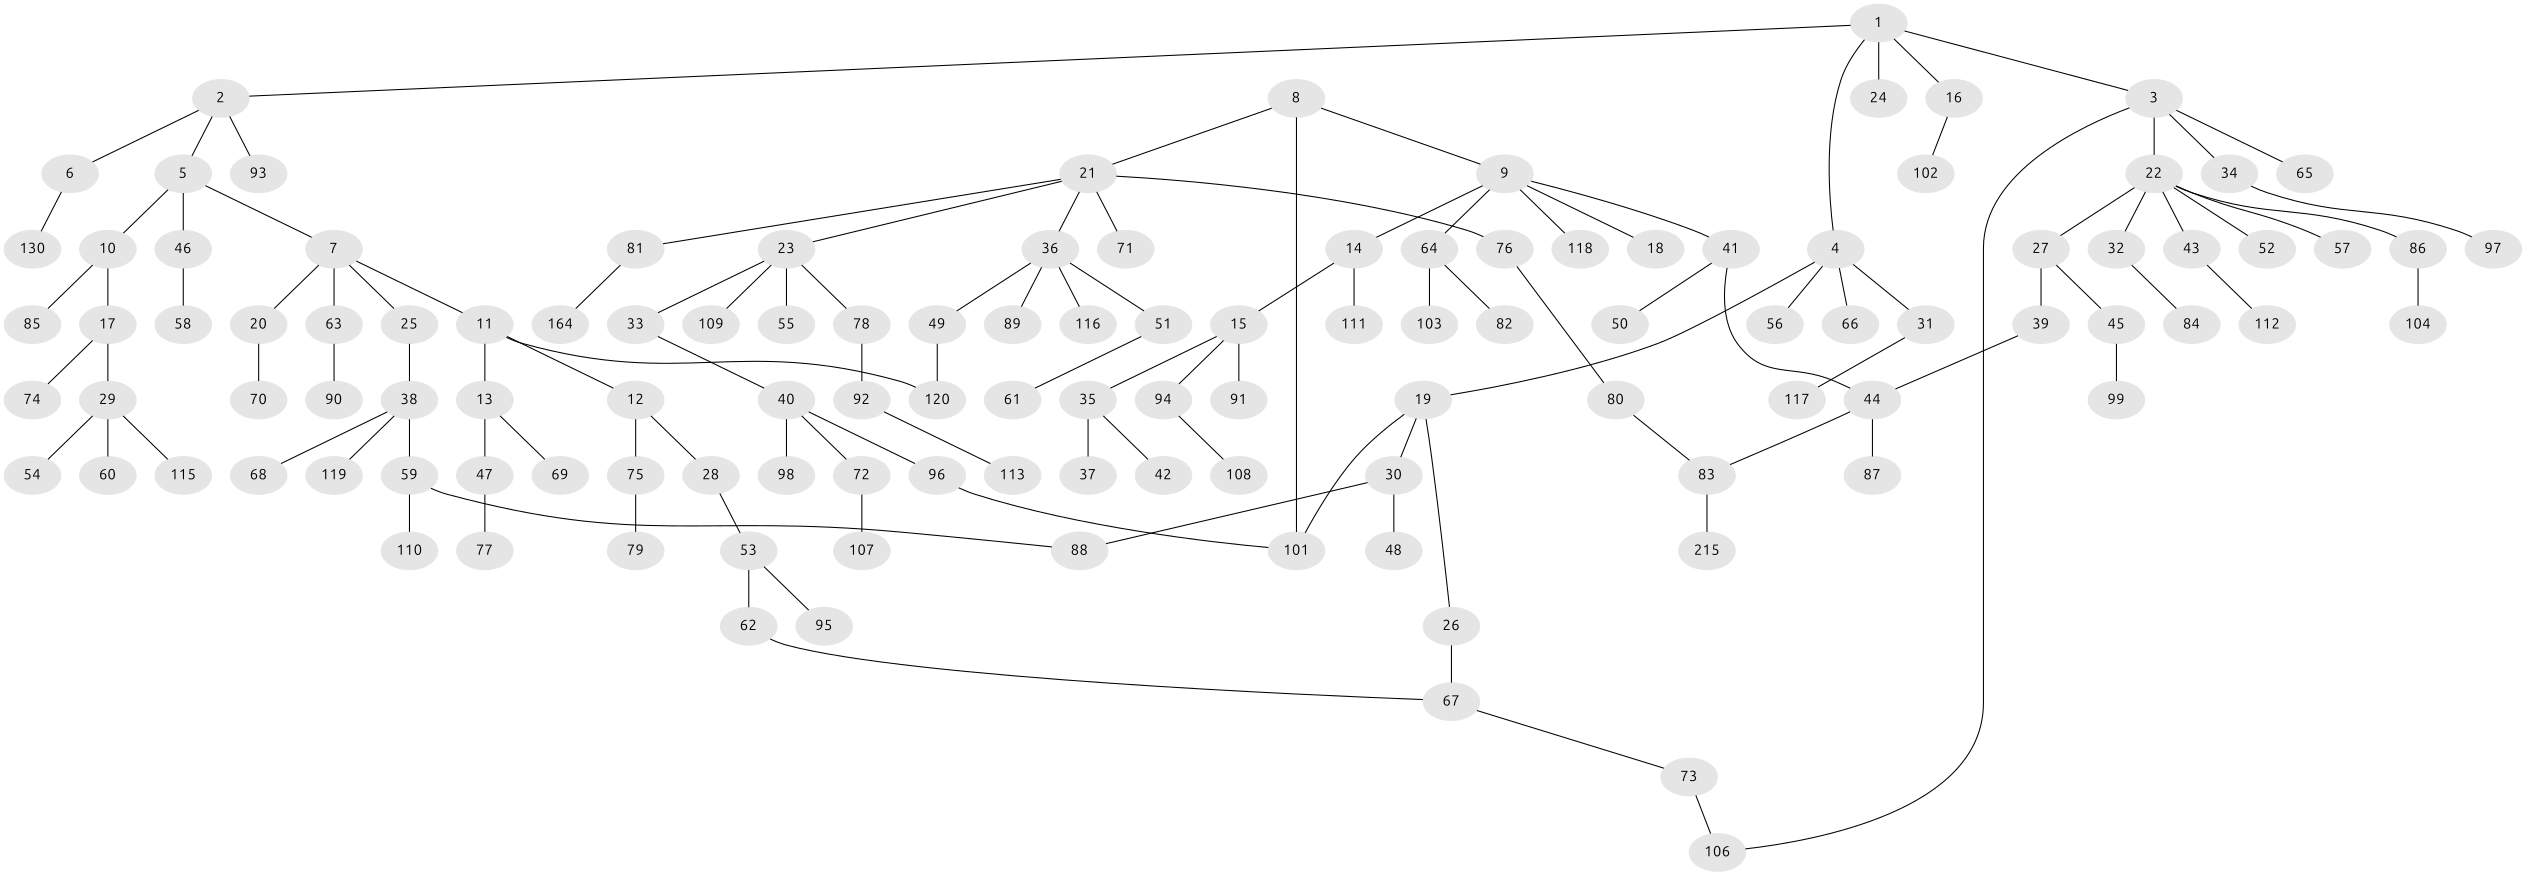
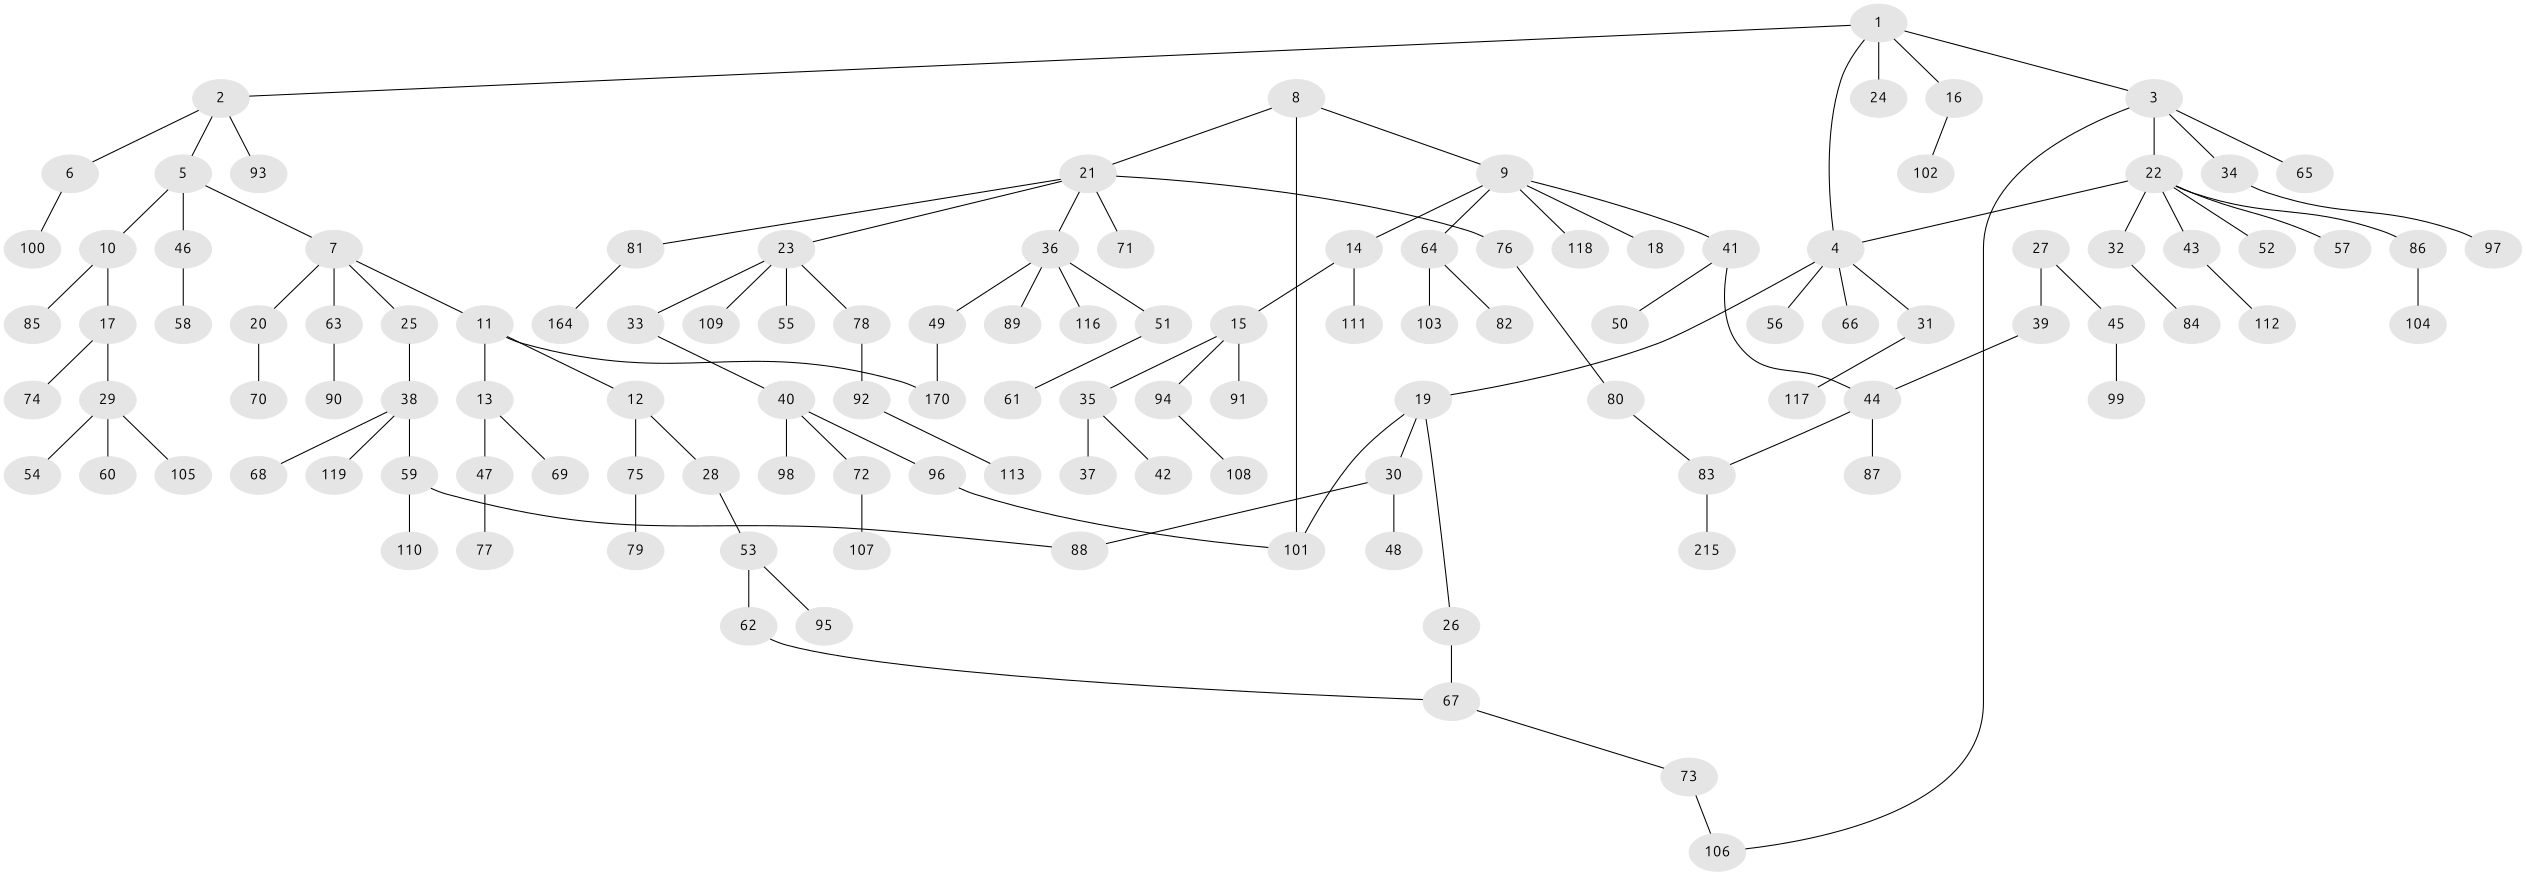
(2097, 212) -> (2002, 210)
(32, 249) -> (32, 249)
(937, 400) -> (937, 400)
(183, 475) -> (183, 475)
